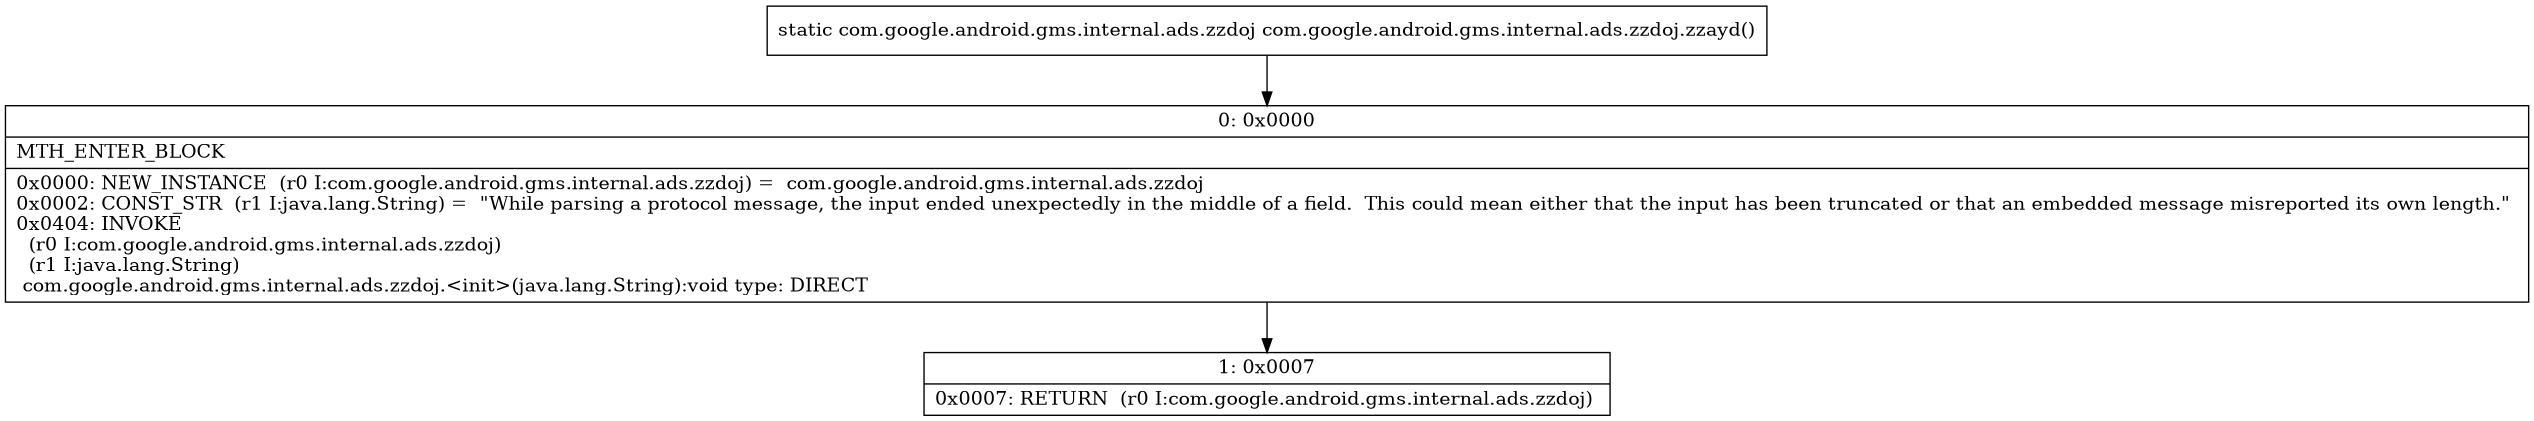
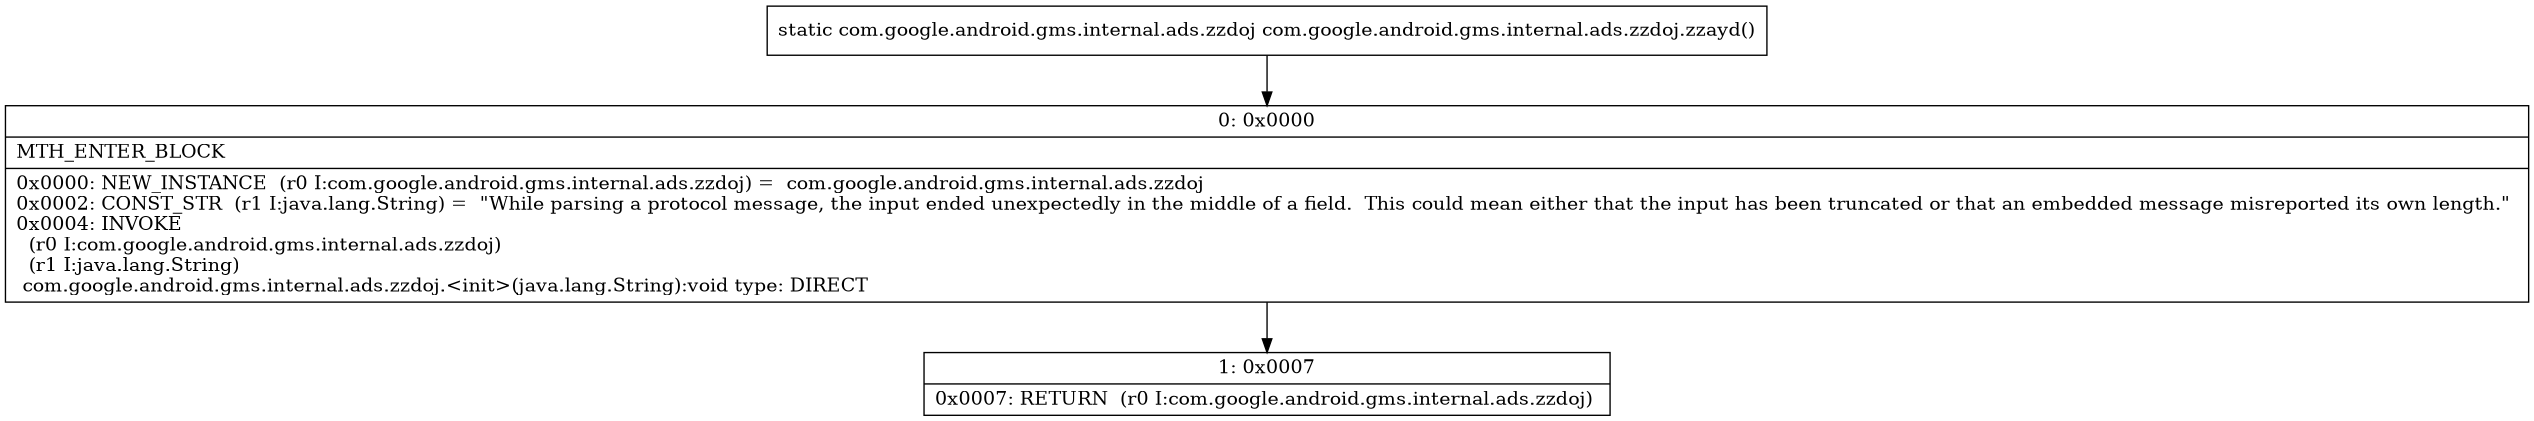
(106, 224) -> (106, 224)
